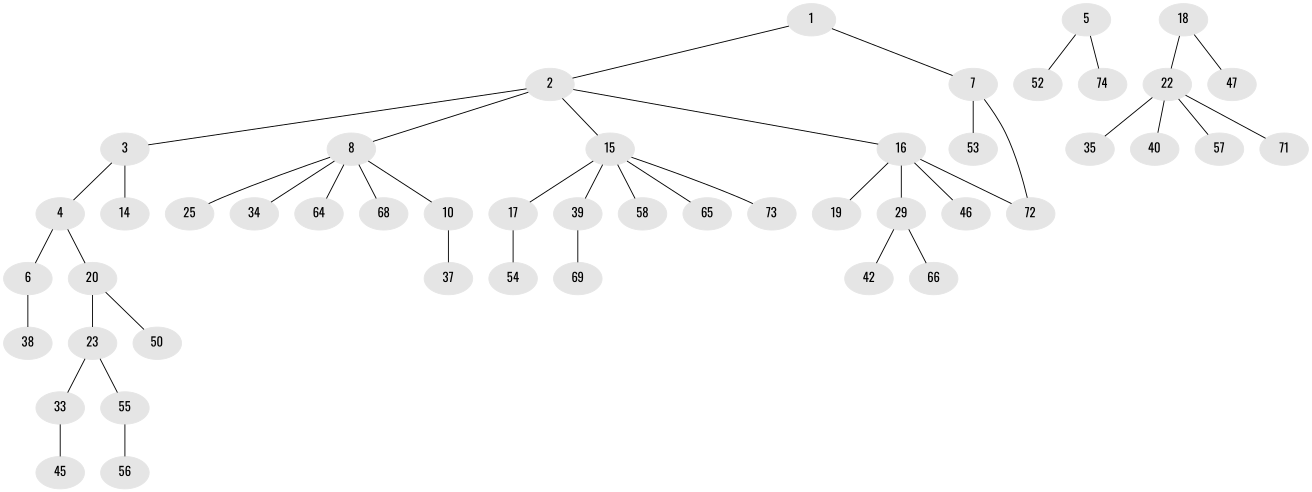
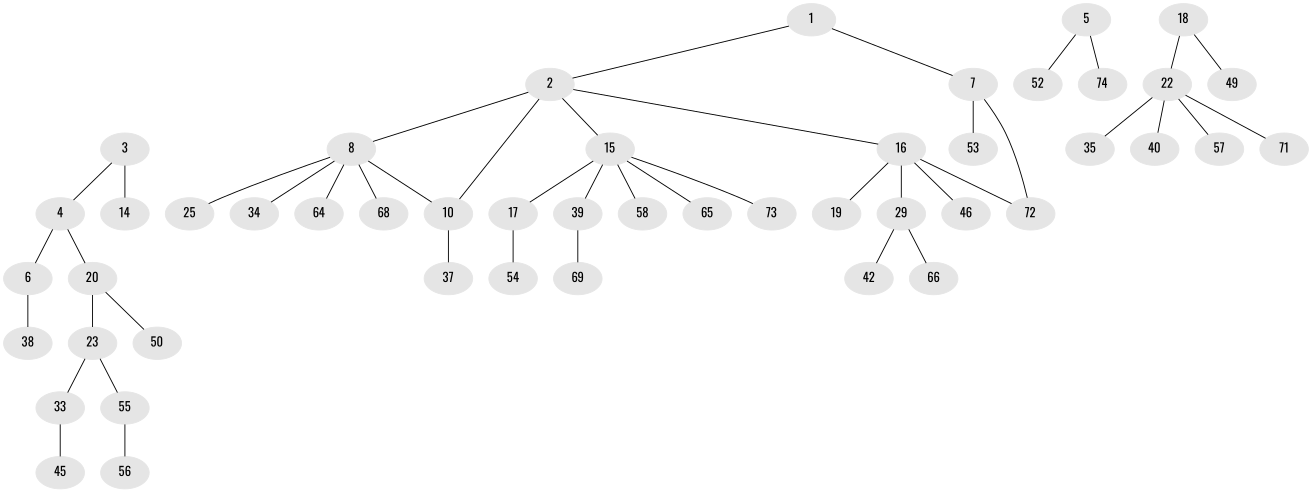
(1232, 84) -> (1232, 84)
(337, 117) -> (499, 149)
